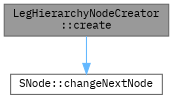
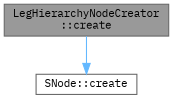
(86, 84) -> (86, 84)
